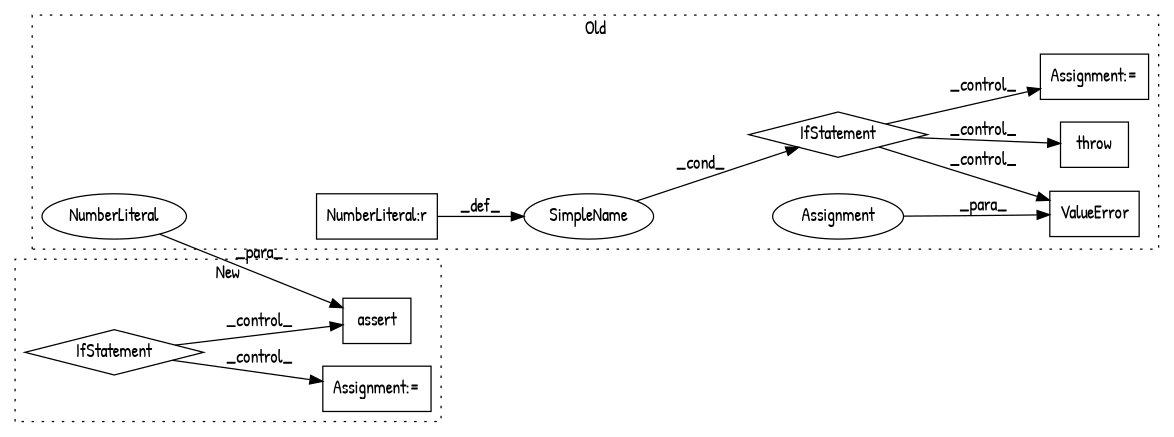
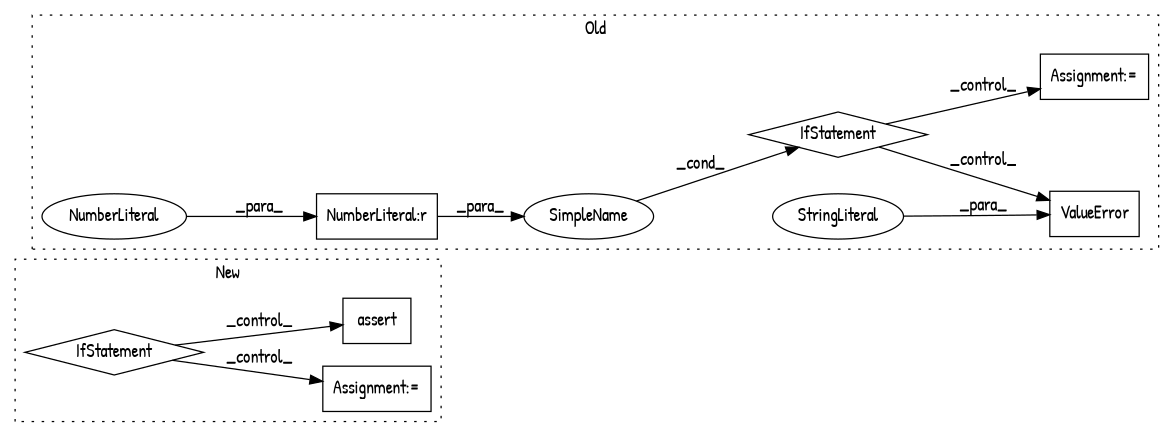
(1094, 145) -> none
(481, 207) -> (481, 207)
(838, 216) -> (838, 216)
(245, 268) -> (245, 216)
